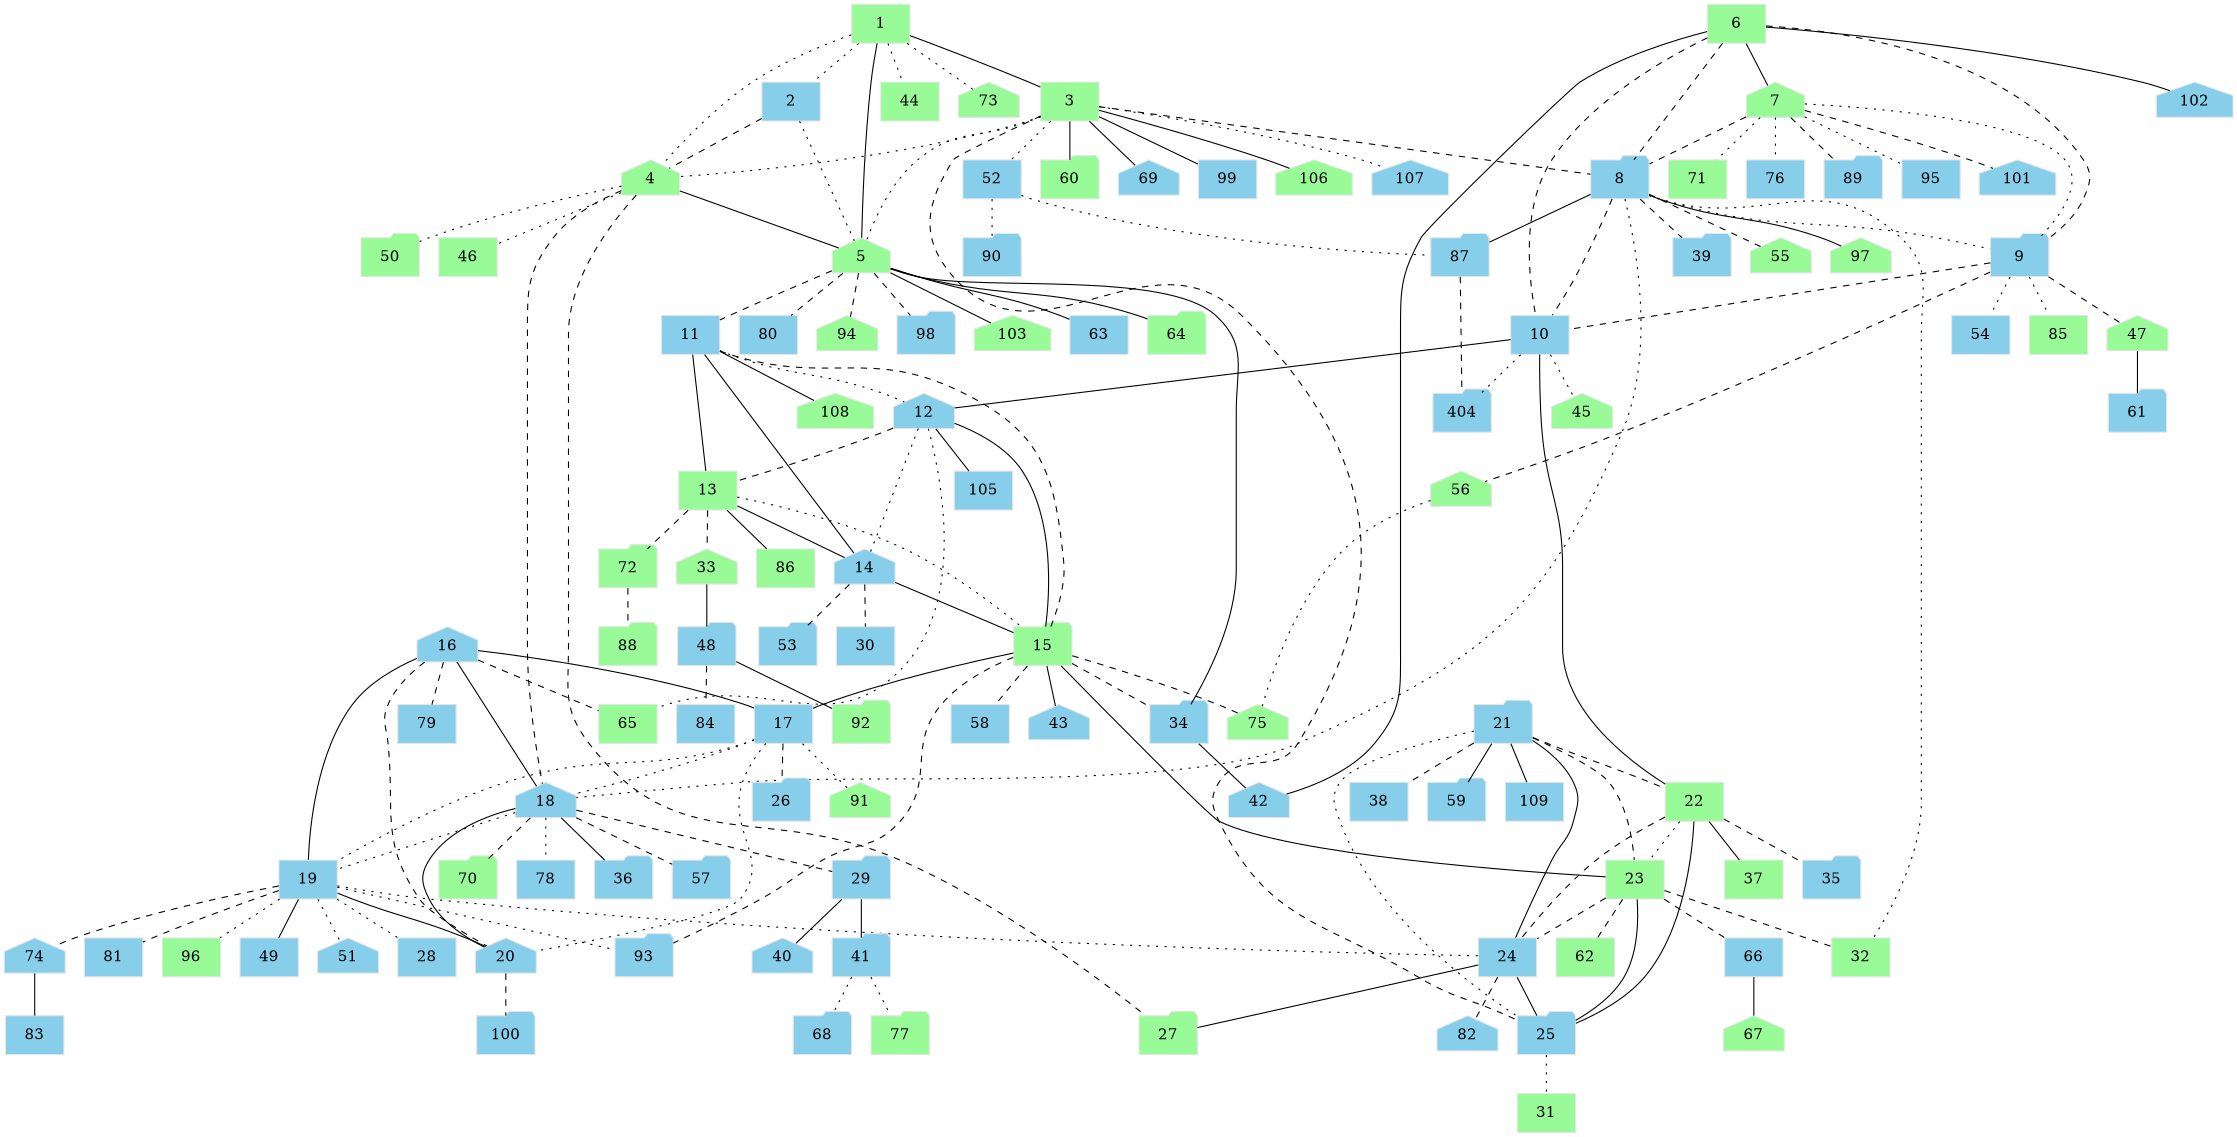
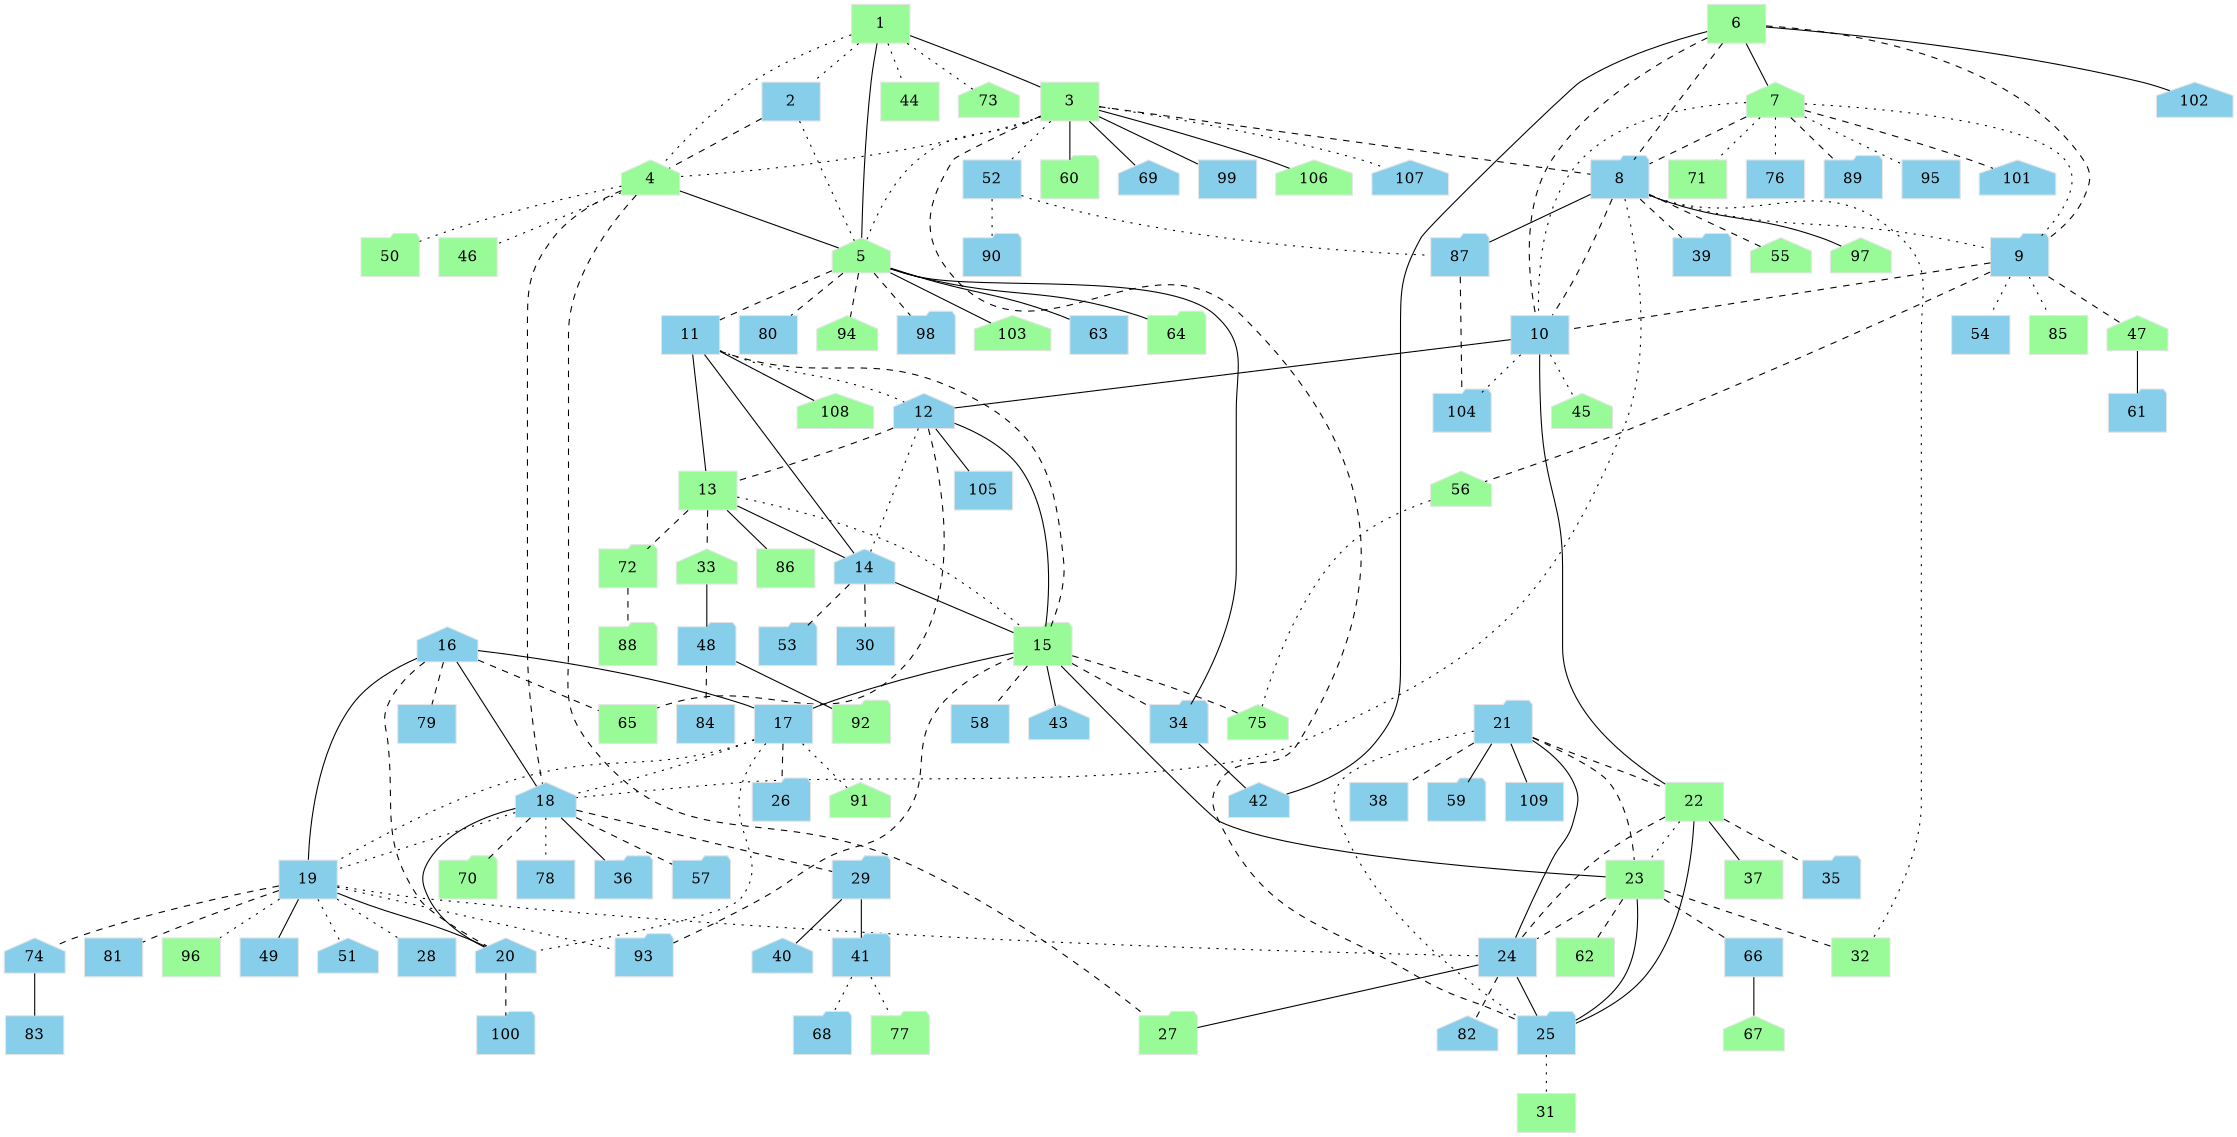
none -> (1586, 155)
(1462, 413) -> (1462, 413)
(900, 670) -> (900, 670)
